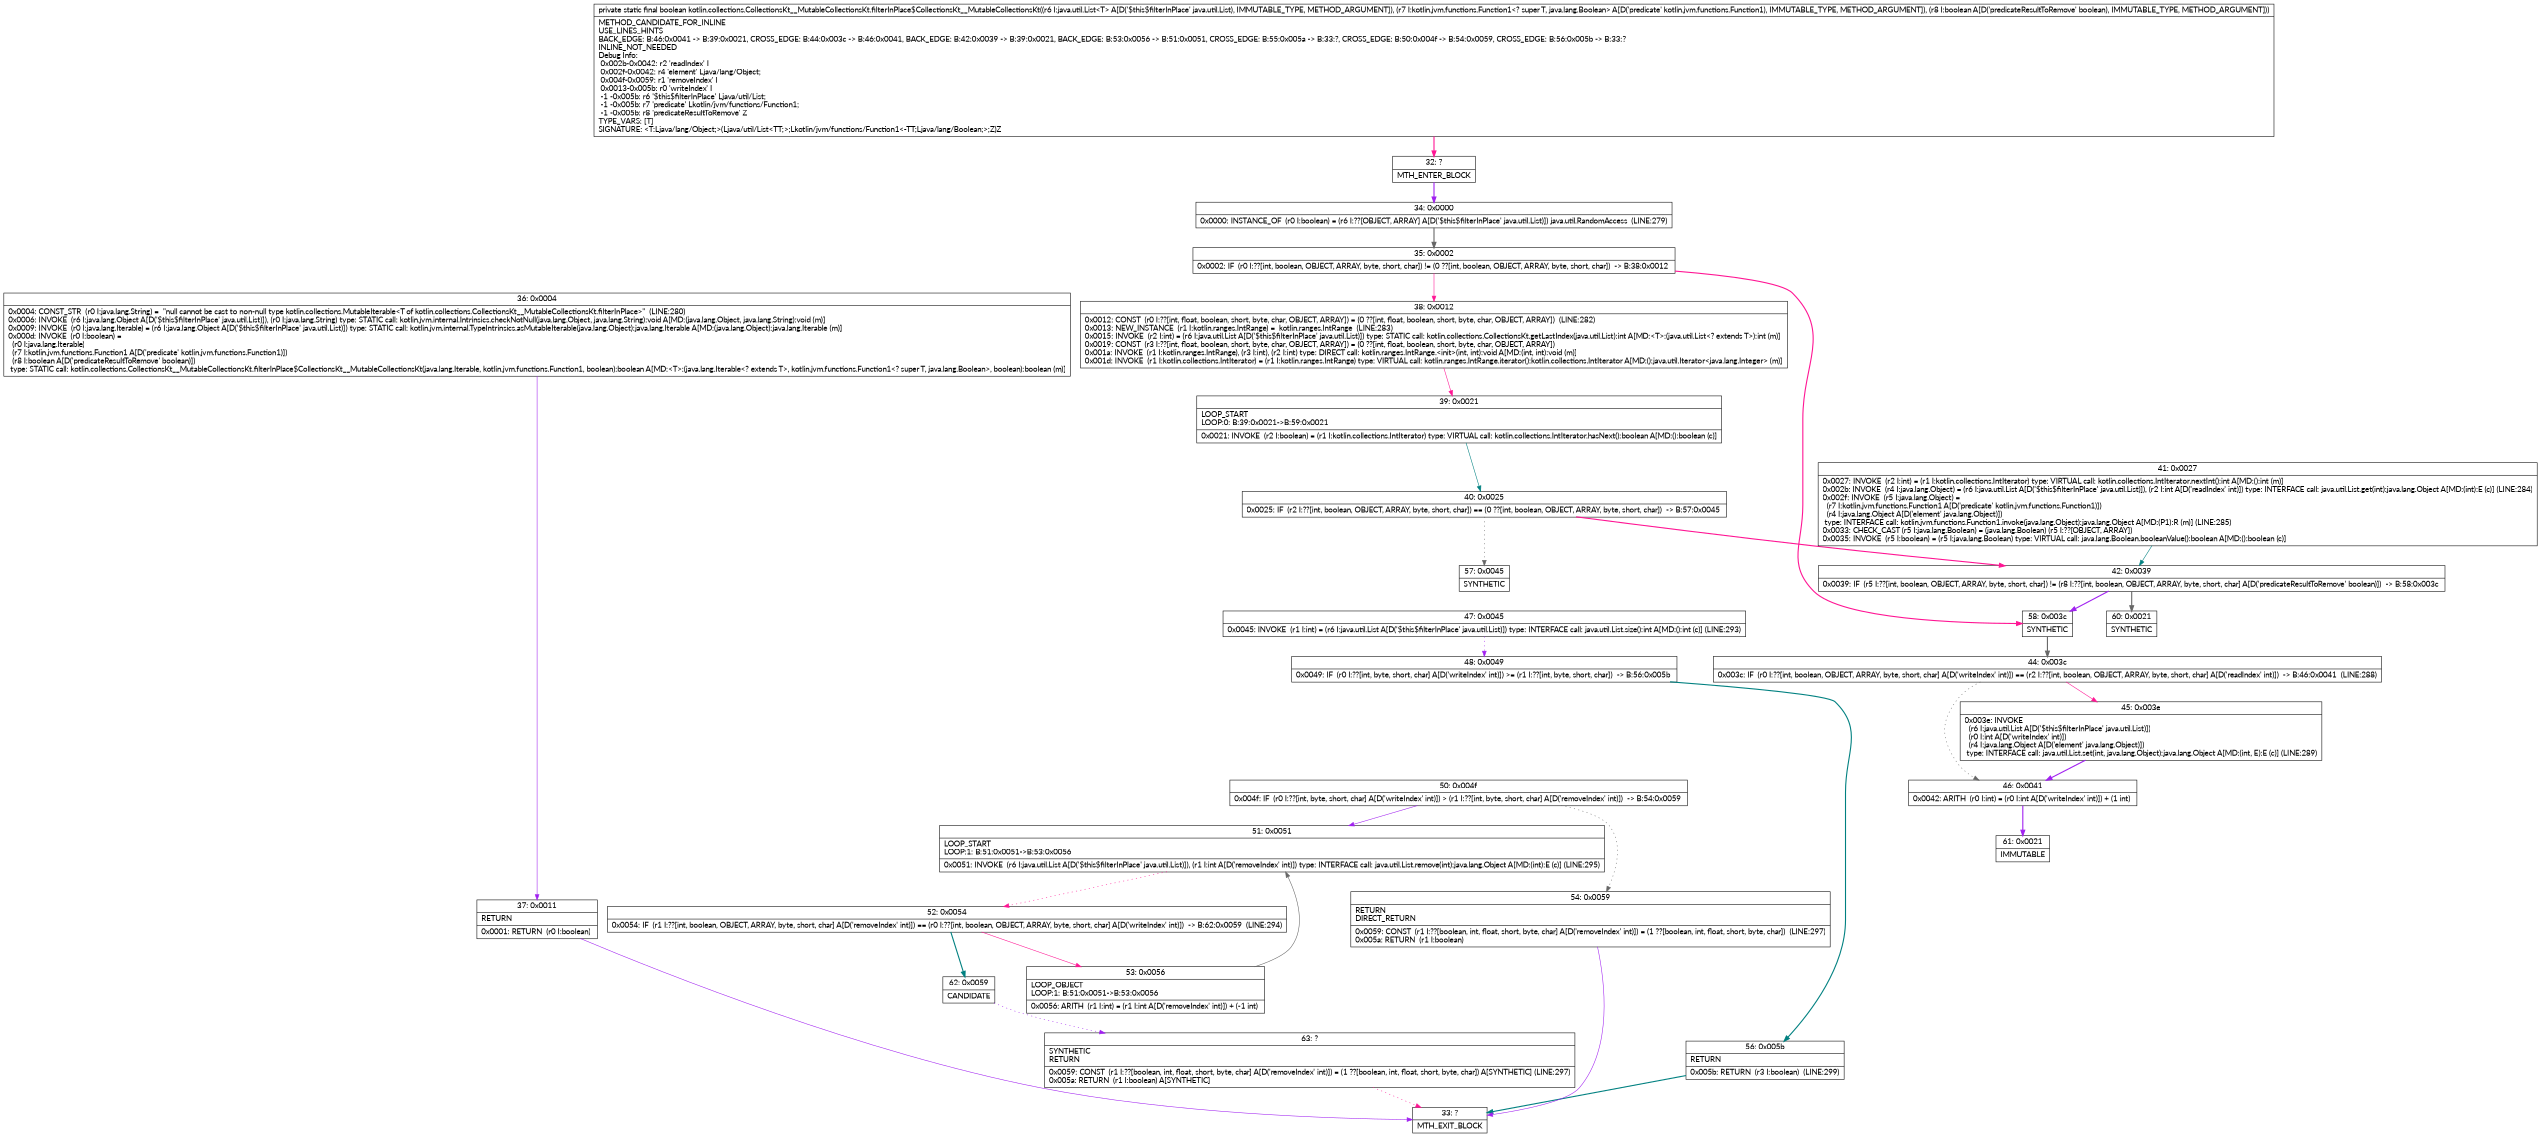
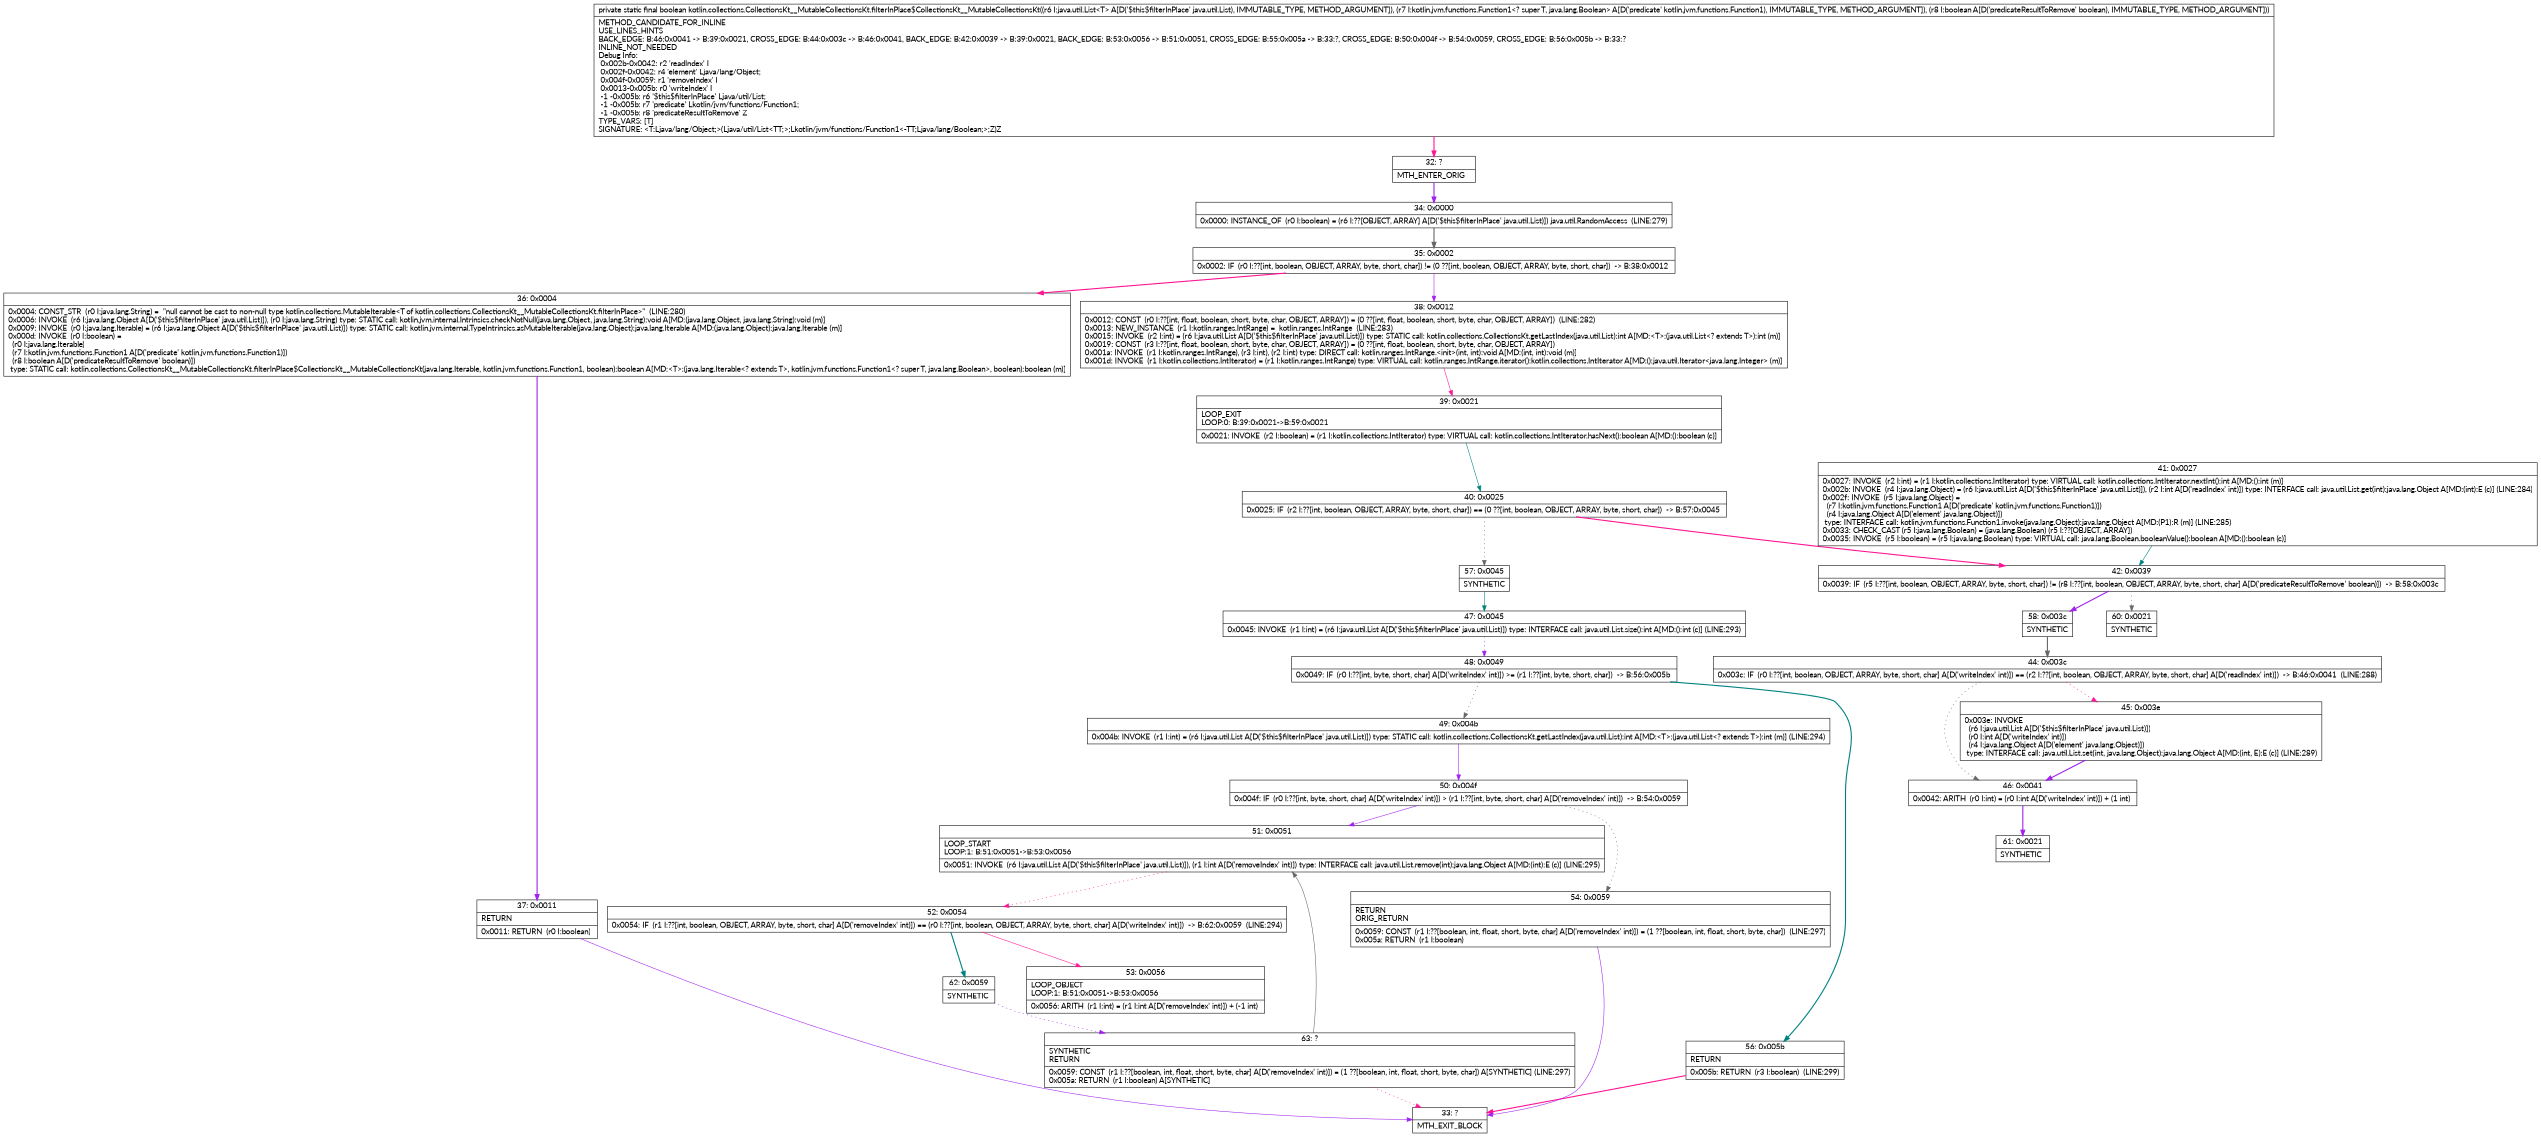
(1434, 176) -> (1431, 176)
(1434, 285) -> (1434, 285)
(1225, 415) -> (1221, 415)
(1803, 485) -> (1165, 283)
none -> (1484, 598)
(2132, 598) -> (2132, 598)
(537, 635) -> (537, 635)
(2079, 691) -> (2079, 691)
none -> (1459, 731)
(2023, 855) -> (2021, 855)
(1386, 919) -> (1382, 919)
(537, 932) -> (537, 932)
(1298, 933) -> (1315, 953)
(969, 996) -> (968, 996)
(1589, 1094) -> (1589, 1094)
